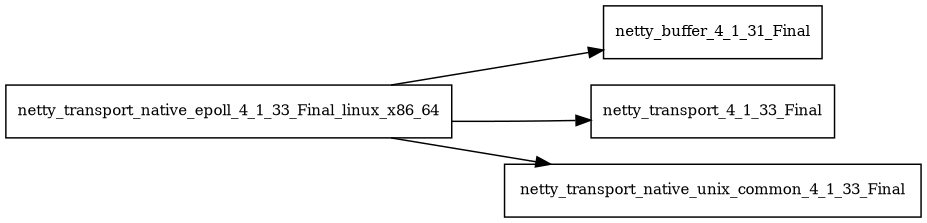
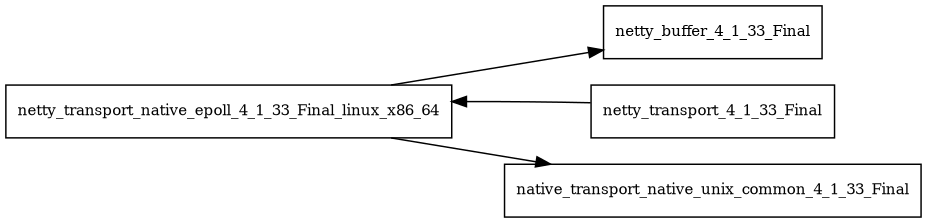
(713, 32) -> (713, 32)
(514, 121) -> (529, 102)
(713, 191) -> (713, 191)
